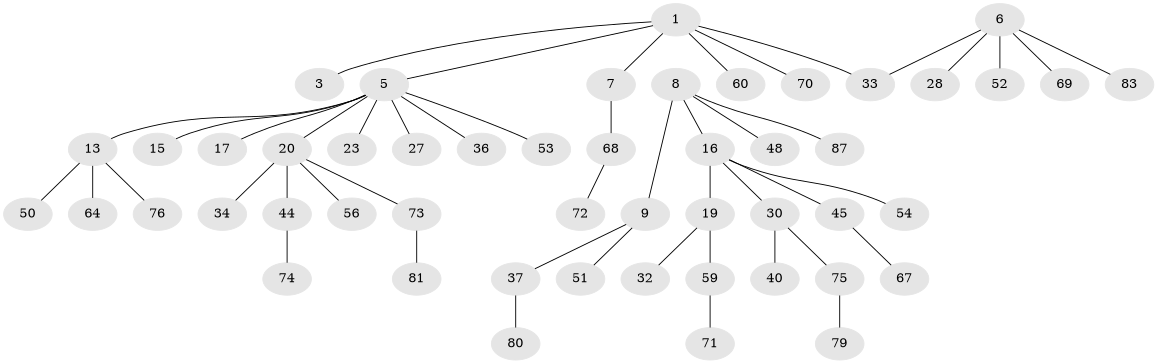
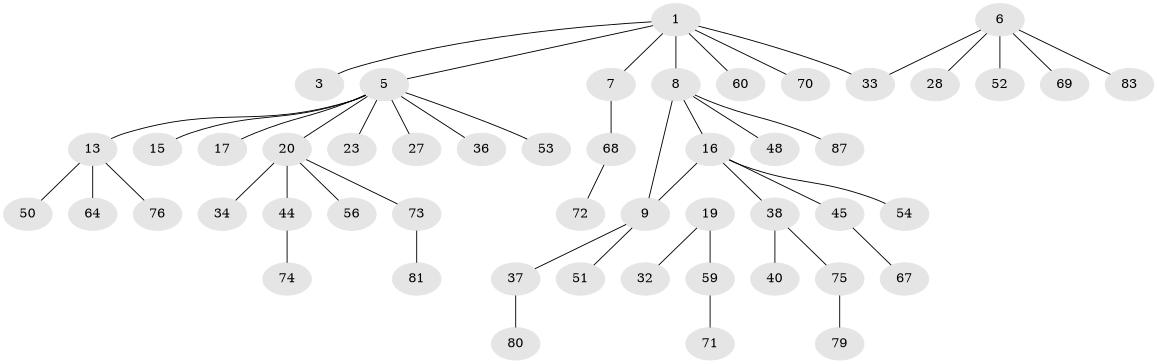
none -> (676, 52)
(710, 182) -> (678, 182)
(775, 214) -> (775, 214)
